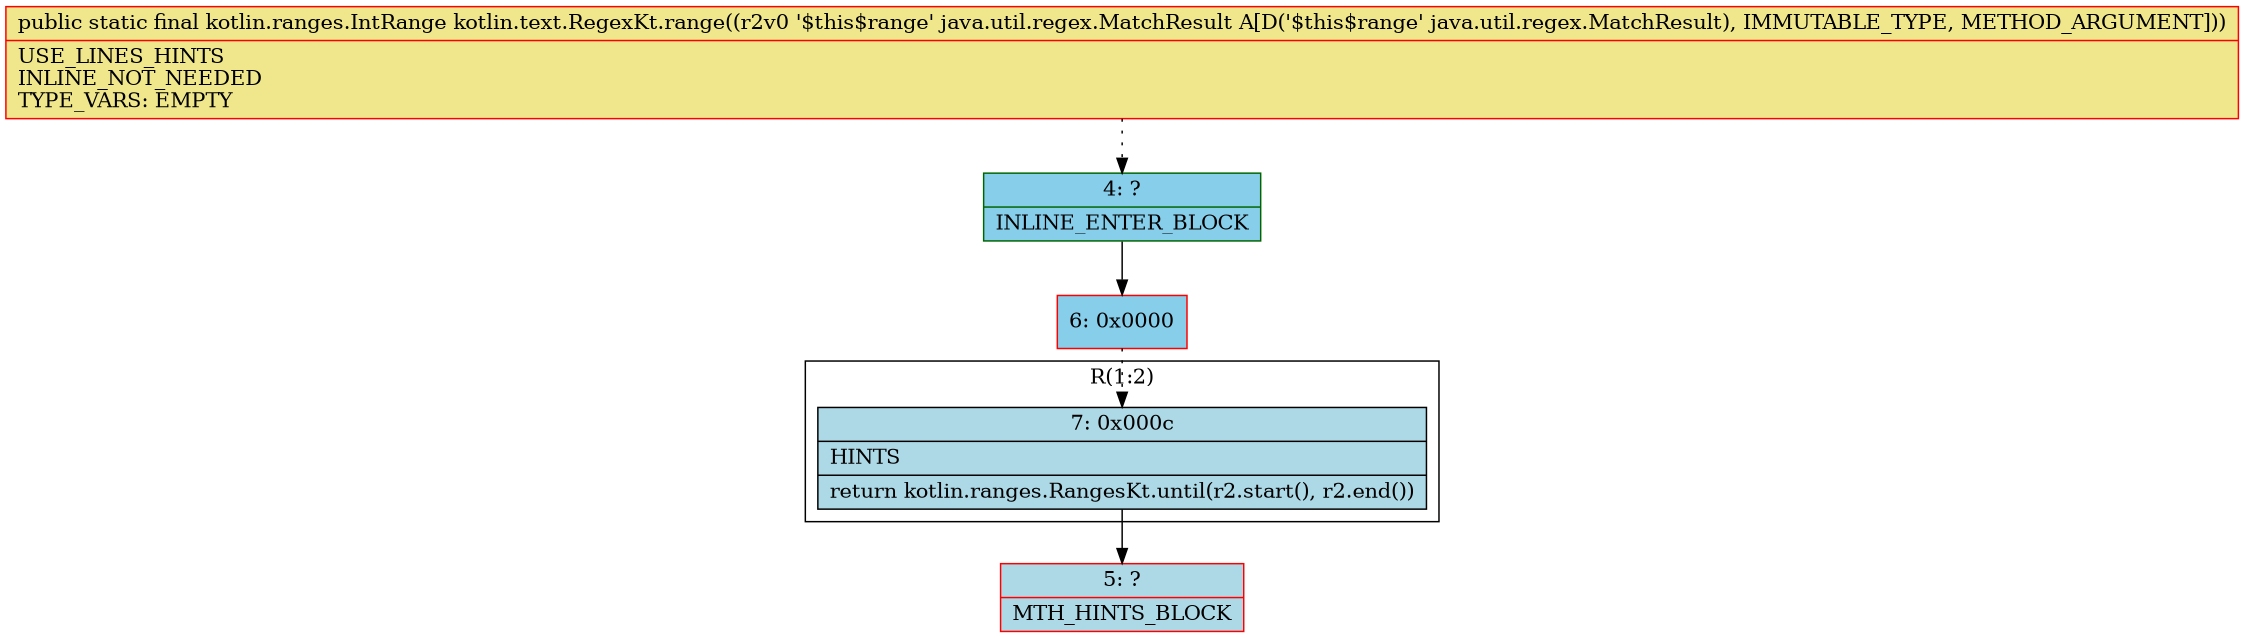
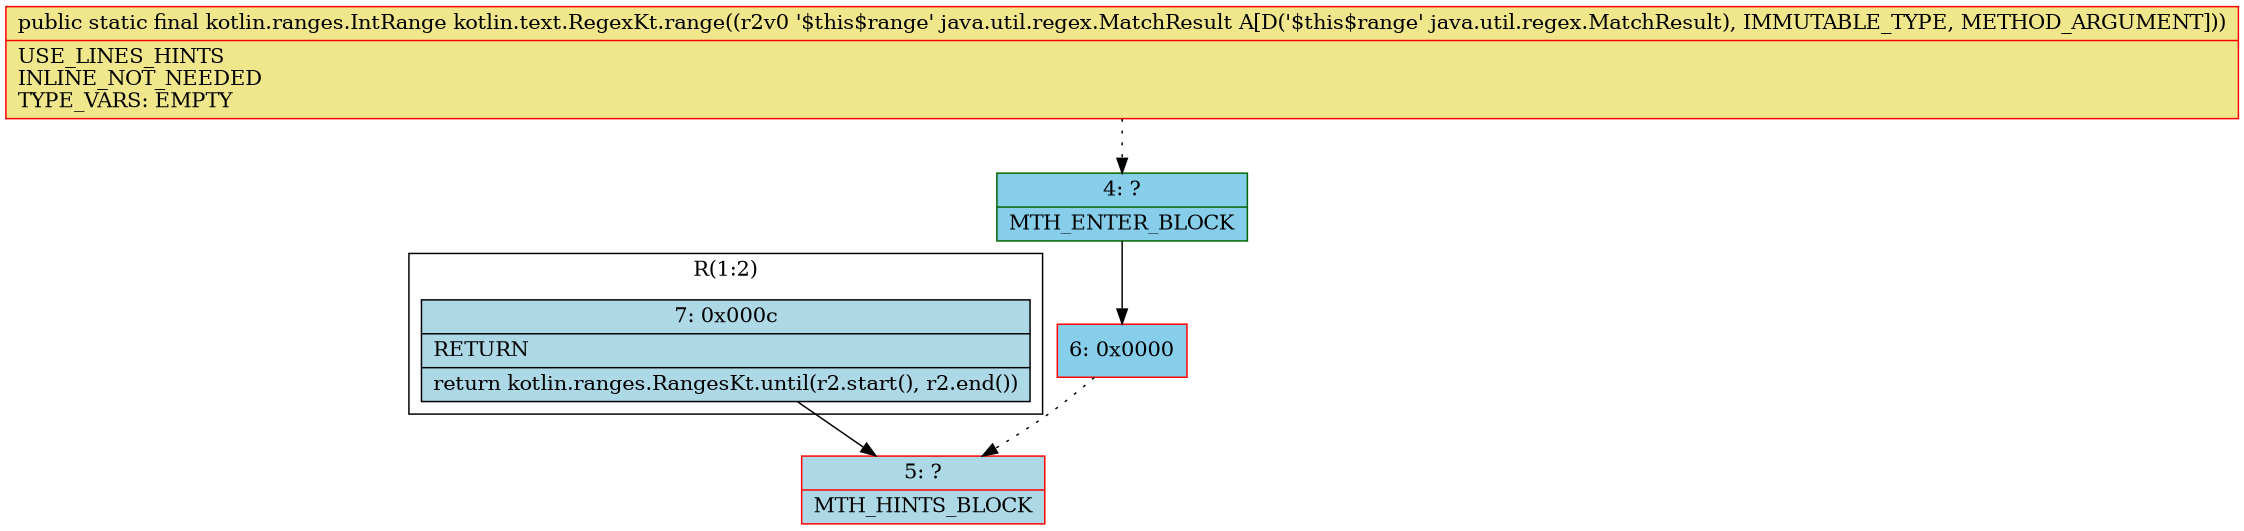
(1122, 223) -> (1122, 223)
(1122, 370) -> (1052, 412)
(866, 458) -> (481, 350)
